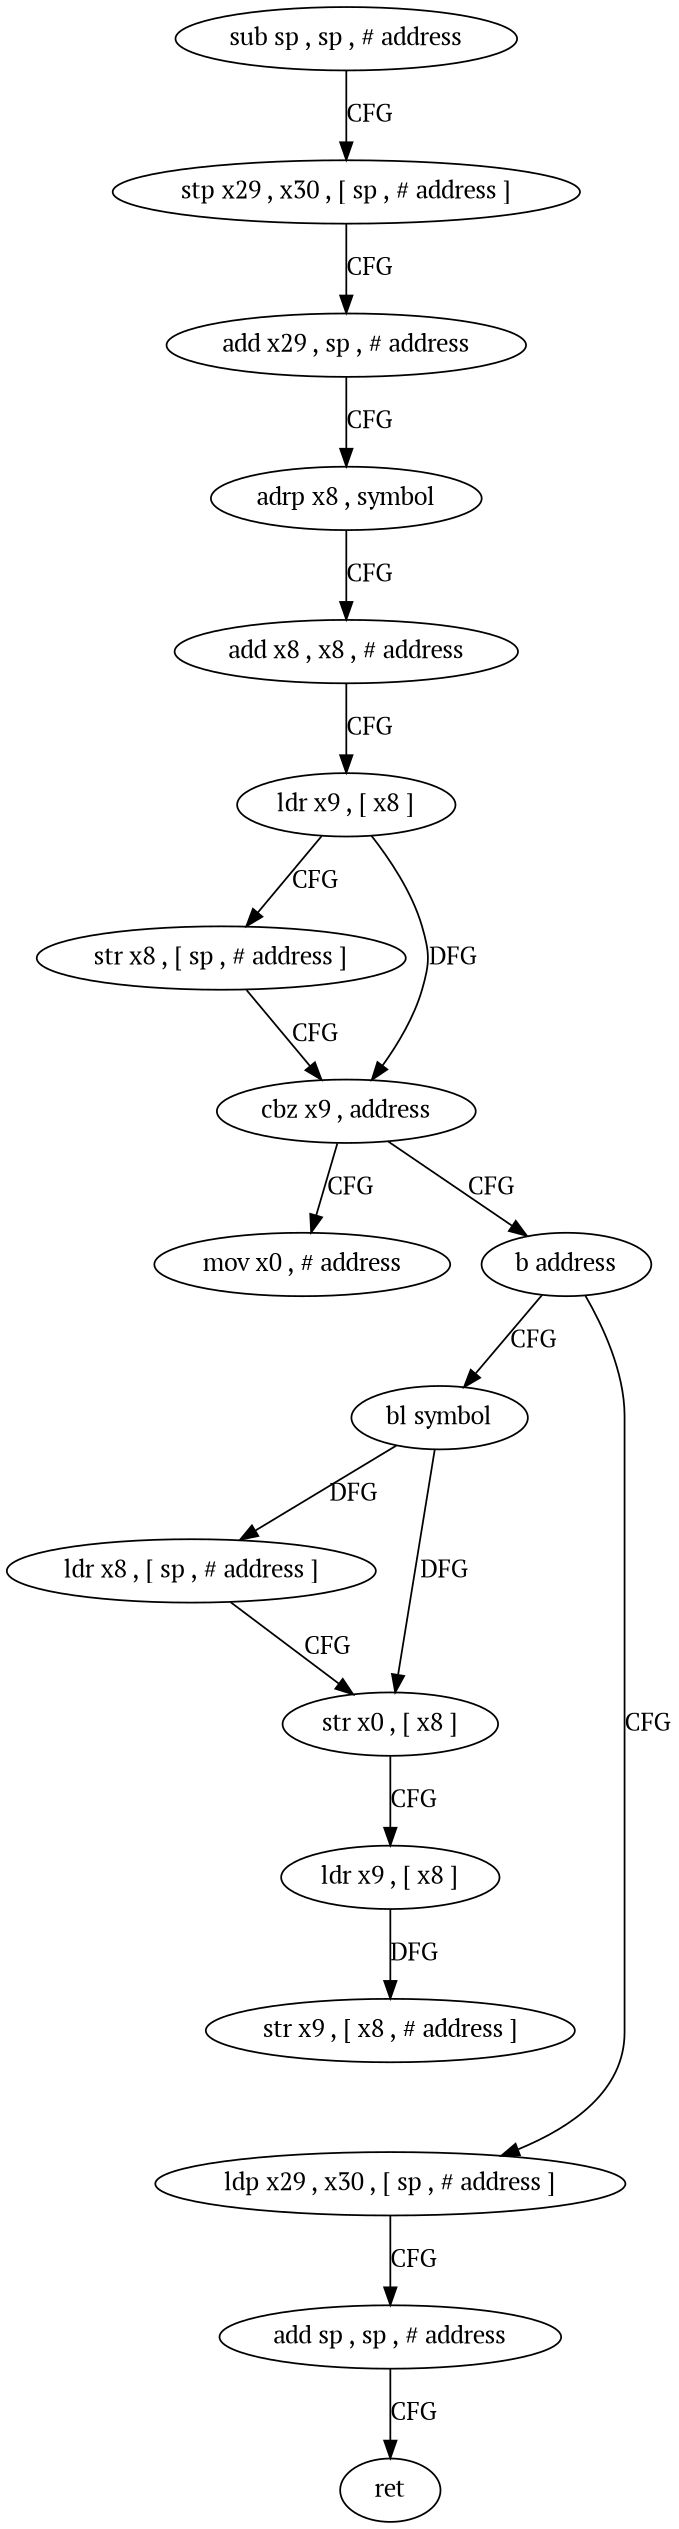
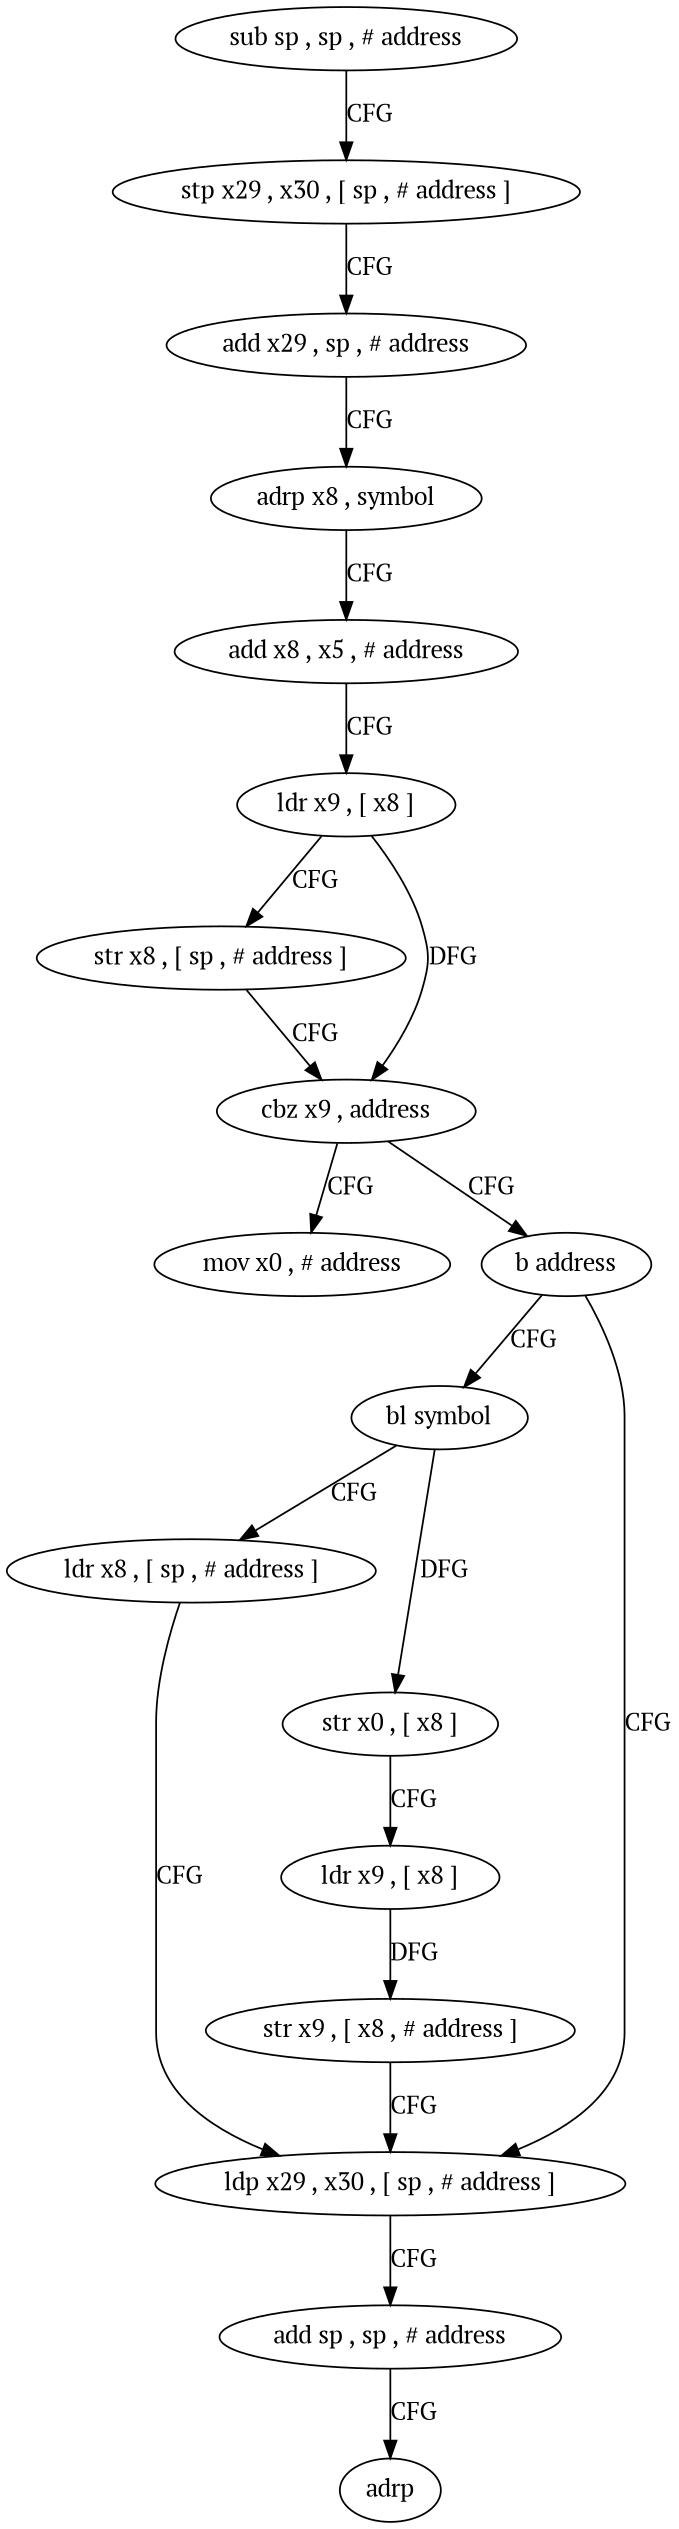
(346, 652) -> (346, 652)
(354, 1494) -> (354, 1494)
(285, 1643) -> (156, 1900)
none -> (390, 2098)
(390, 2490) -> (390, 2490)
